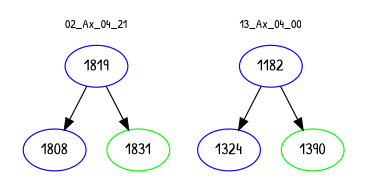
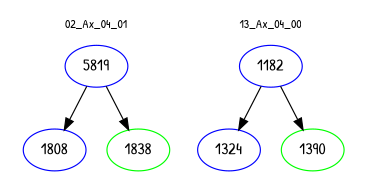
(96, 25) -> (96, 25)
(96, 66) -> (96, 66)
(138, 150) -> (138, 150)
